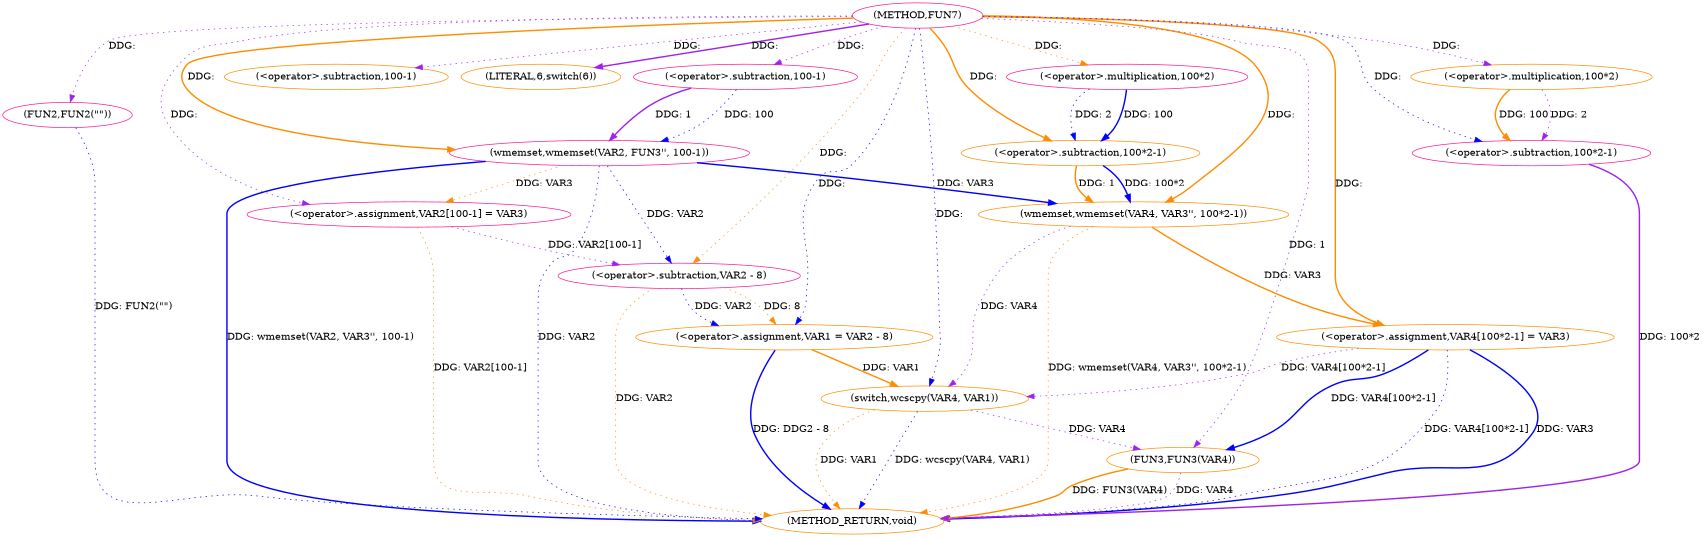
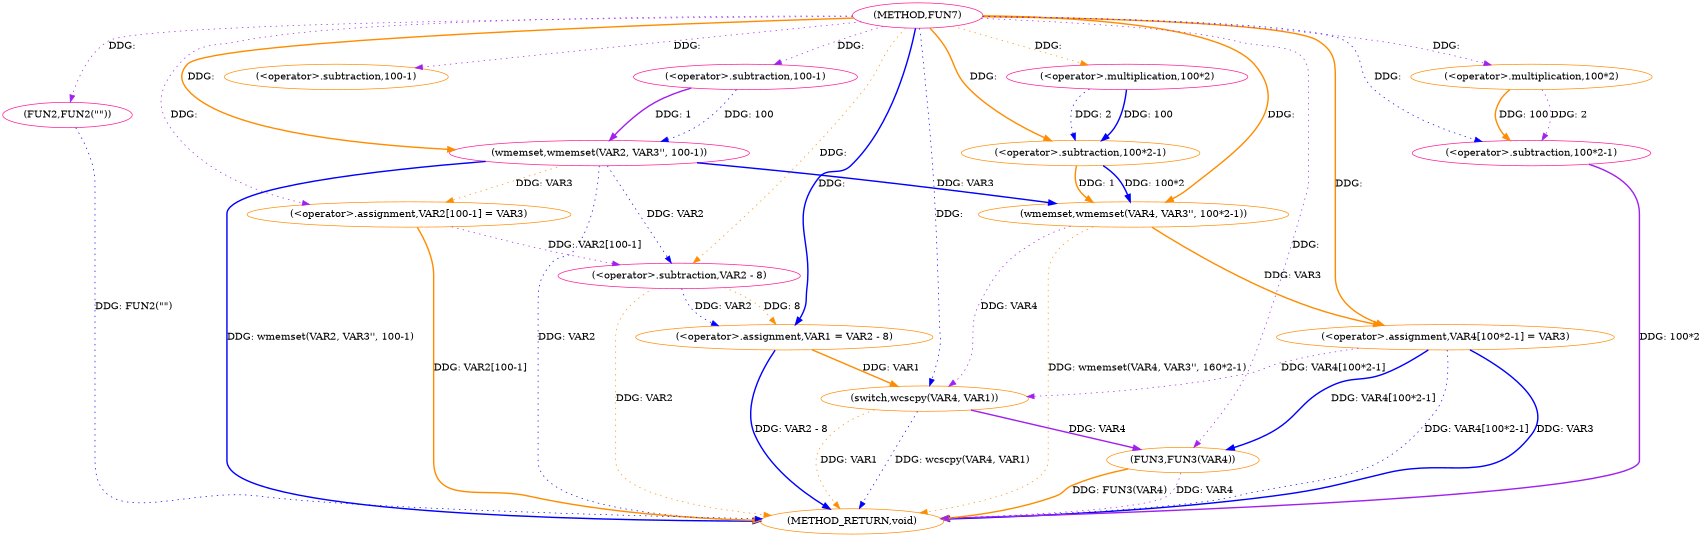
(541, 77) -> none
(599, 153) -> (599, 153)
(838, 171) -> (838, 171)
(409, 214) -> (409, 214)
(1307, 245) -> (1307, 245)
(1147, 368) -> (1147, 368)
(791, 429) -> (791, 429)
(1056, 430) -> (1056, 430)
(467, 492) -> (467, 492)
